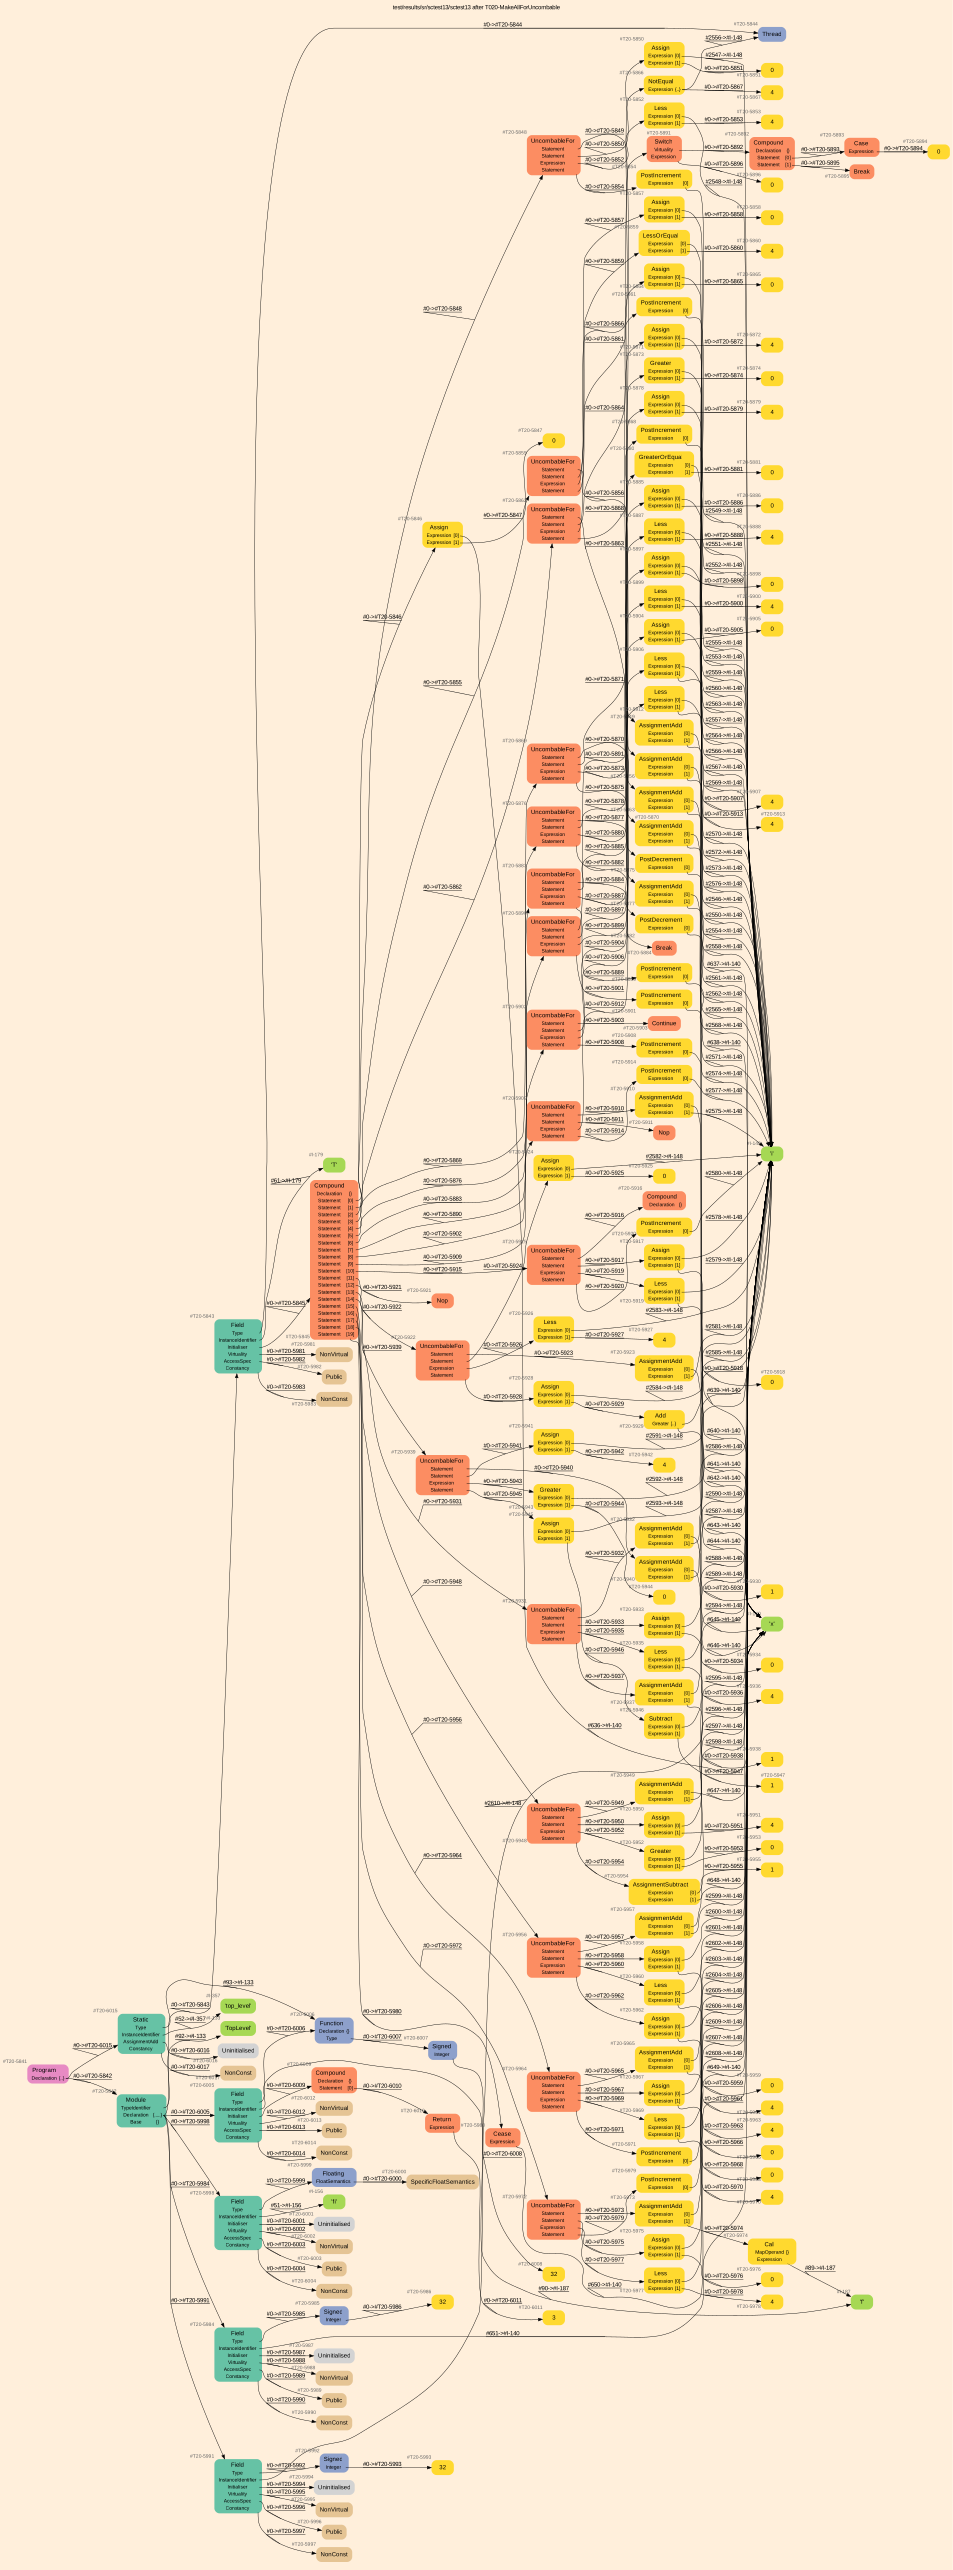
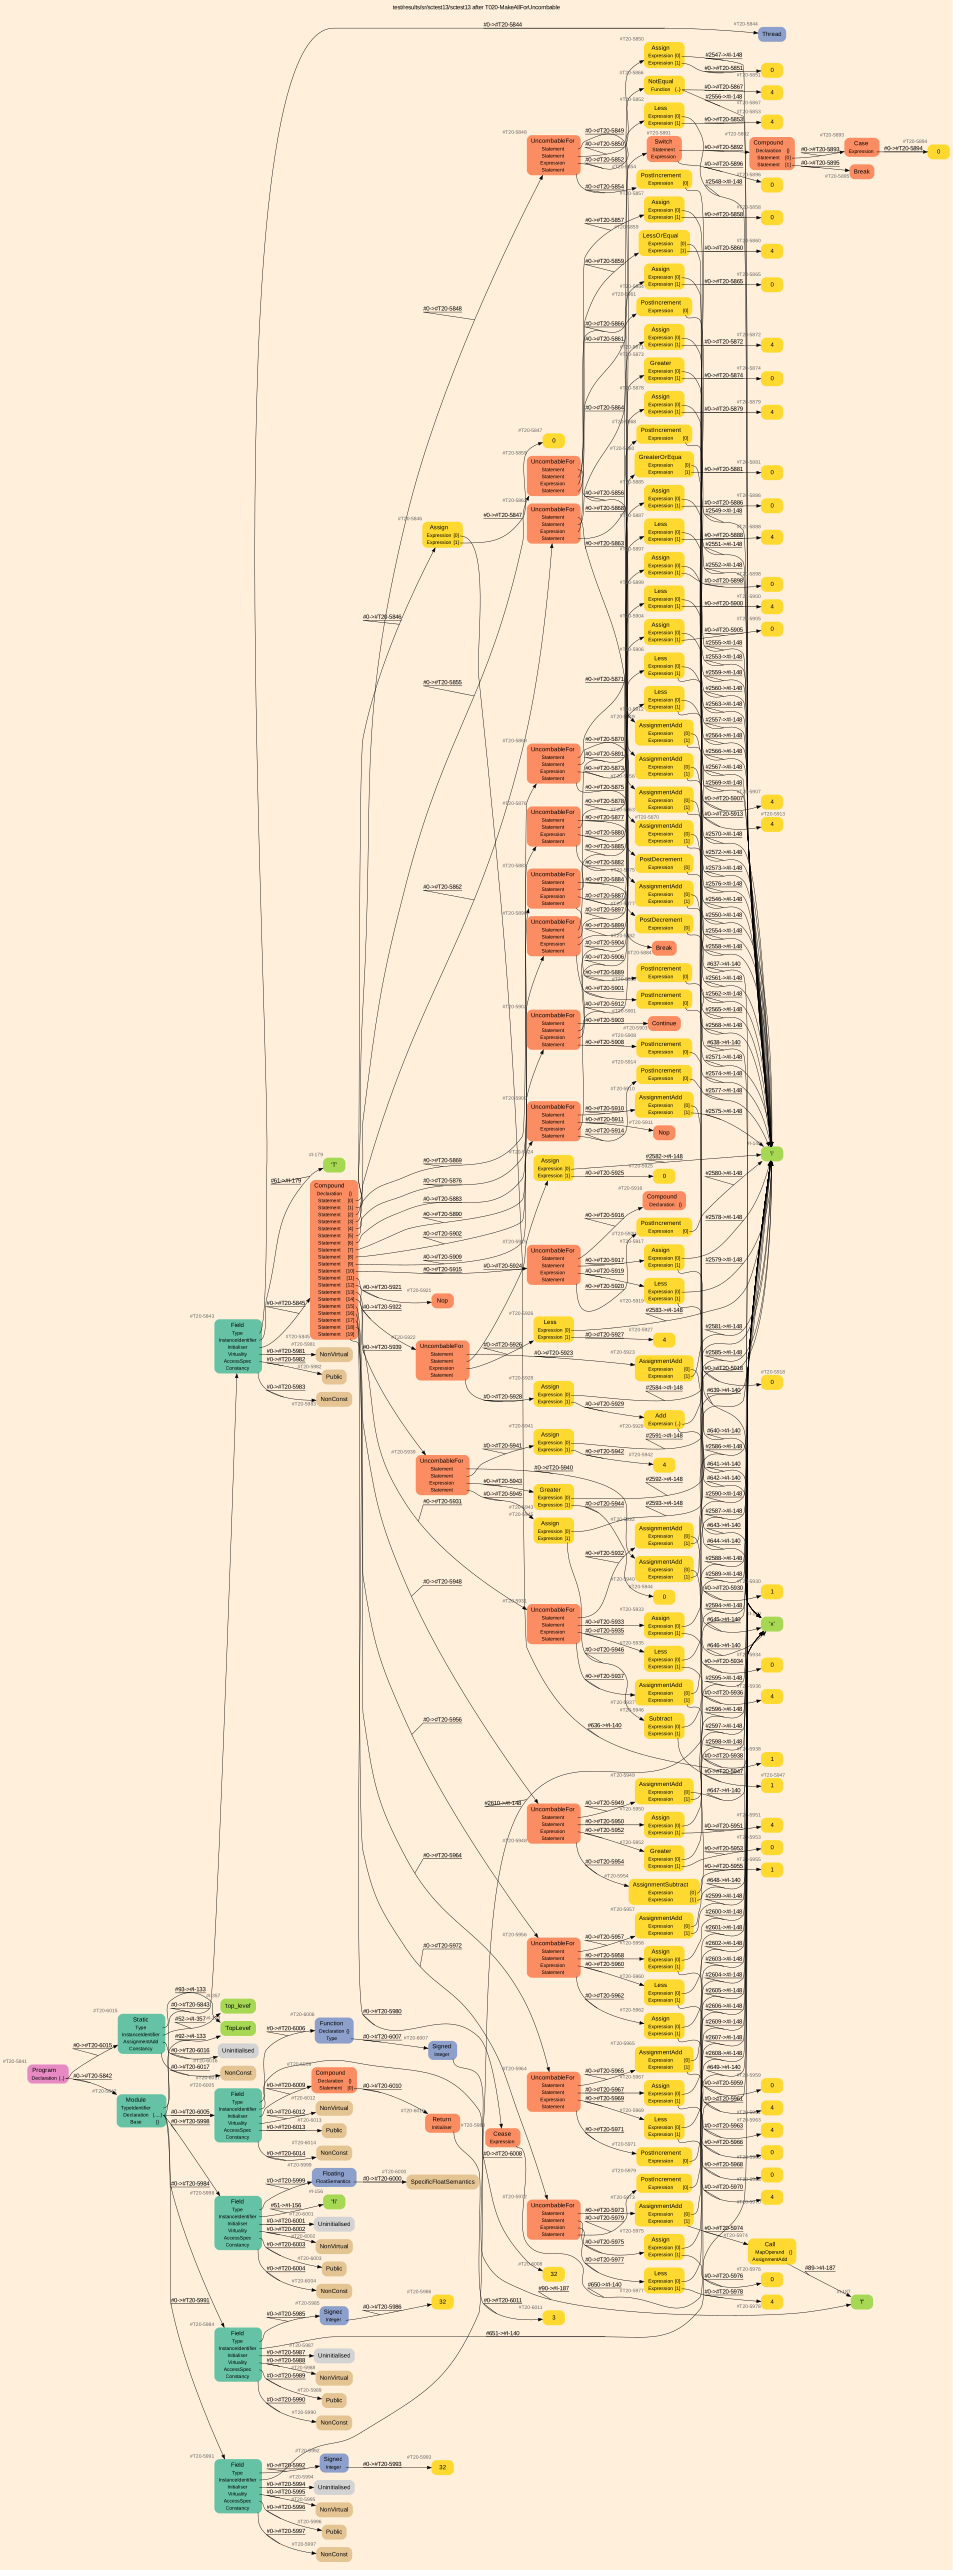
(705, 50) -> (748, 596)
(661, 89) -> (661, 89)
(664, 150) -> (664, 150)
(661, 1424) -> (661, 1424)
(218, 1986) -> (186, 1993)
(442, 2127) -> (442, 2127)
(770, 2259) -> (770, 2259)
